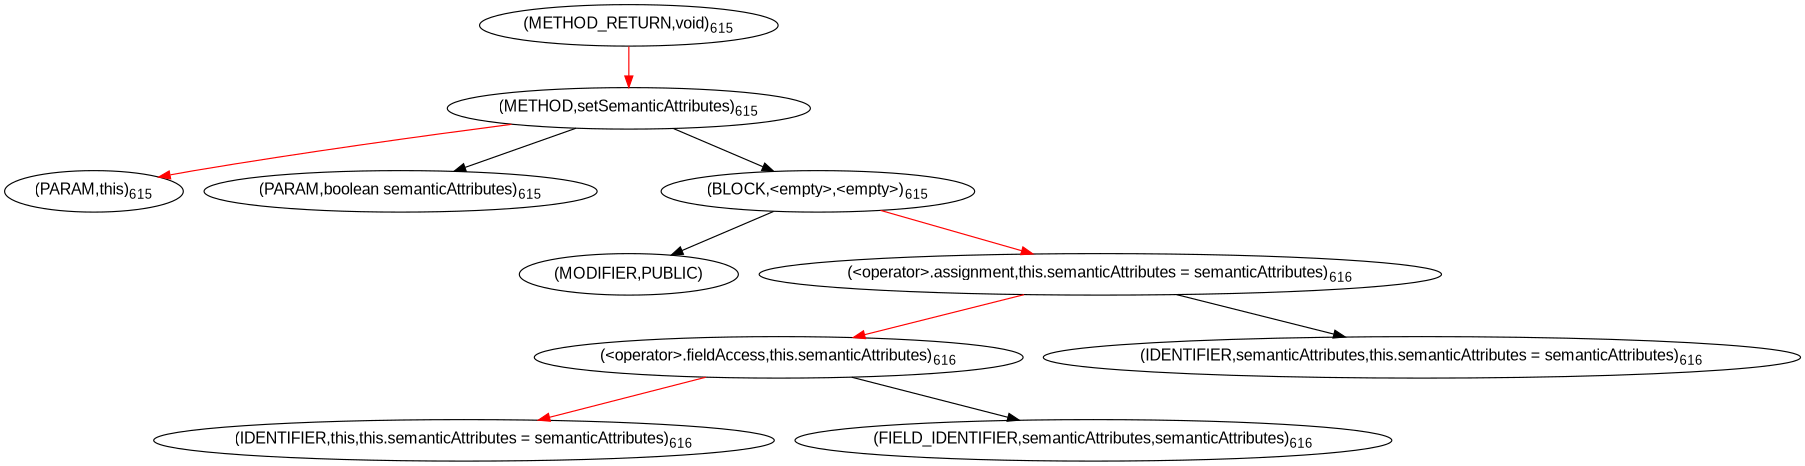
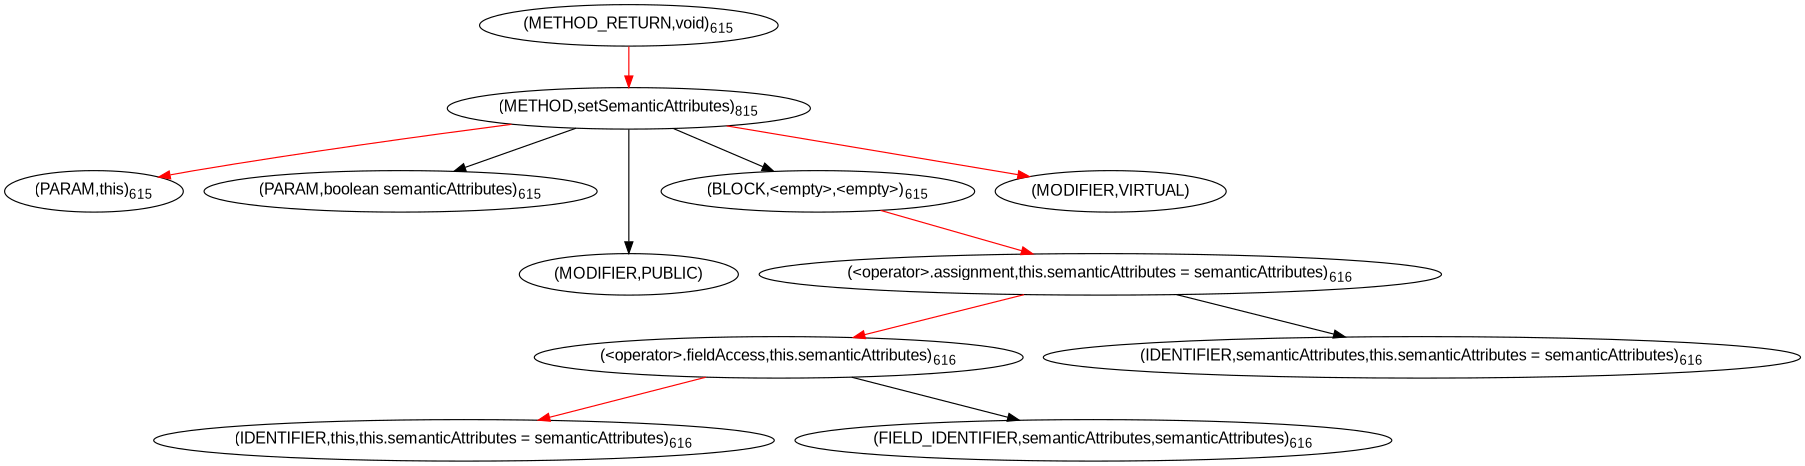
(747, 107) -> (747, 107)
none -> (1111, 191)
(728, 231) -> (629, 185)
